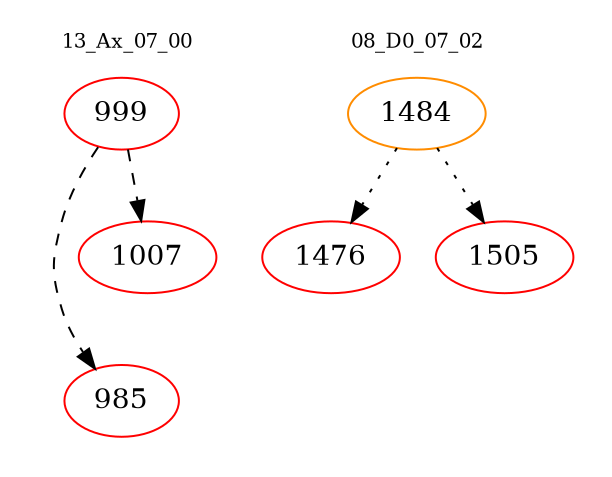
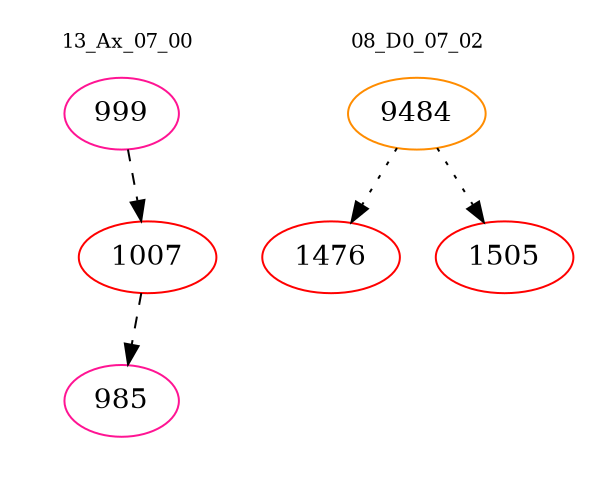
(122, 114) -> (122, 114)
(417, 114) -> (417, 114)
(56, 248) -> (137, 319)
(122, 401) -> (122, 401)
